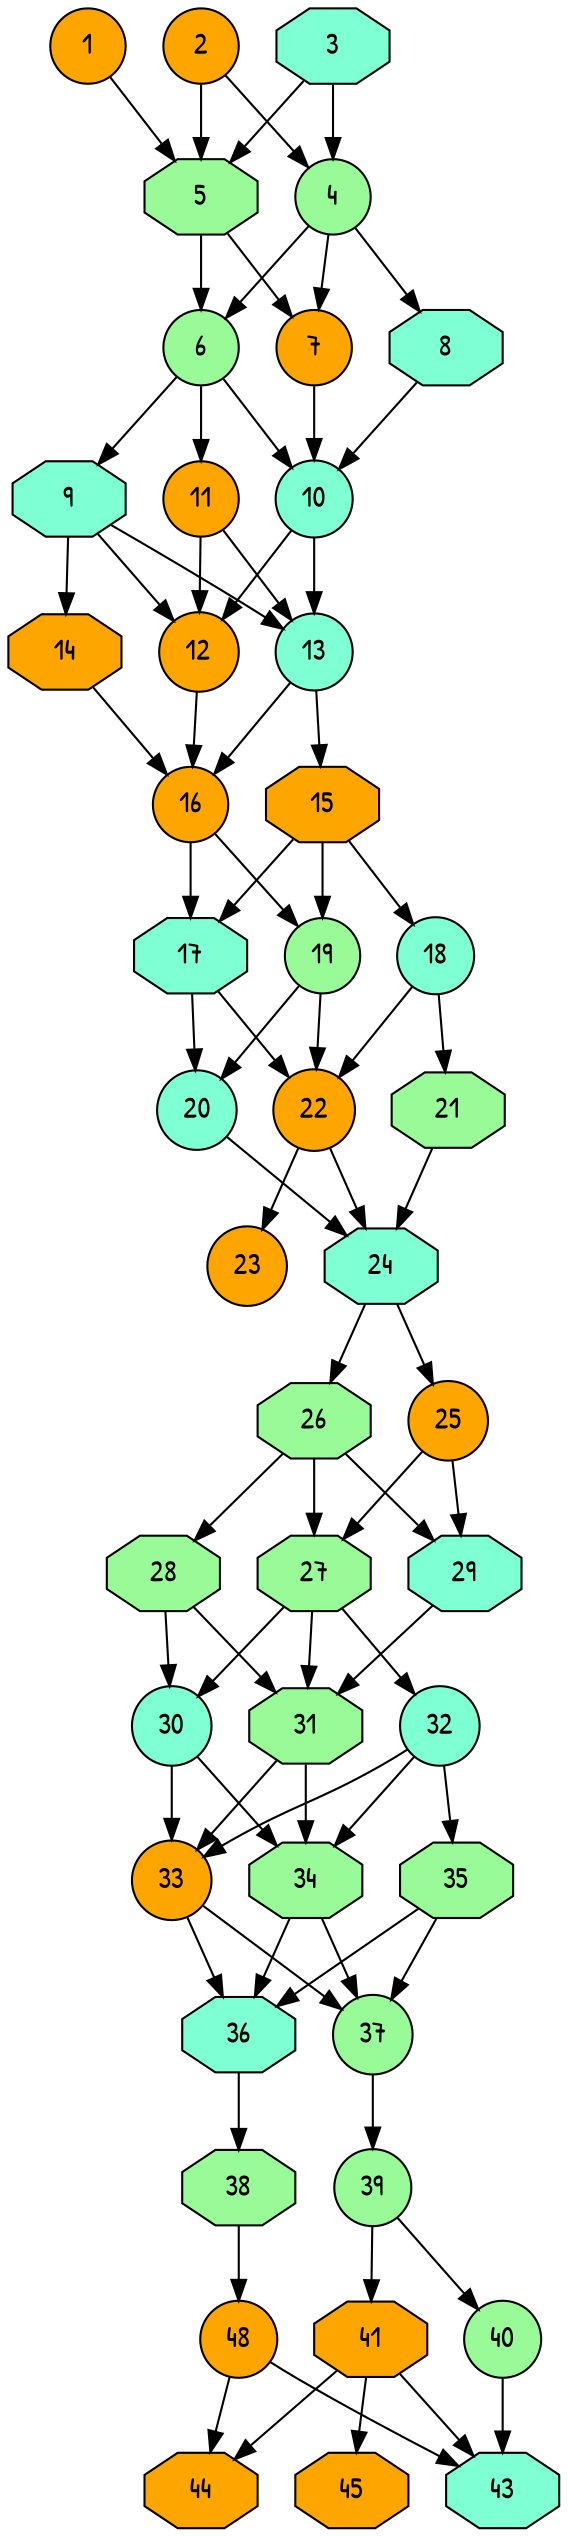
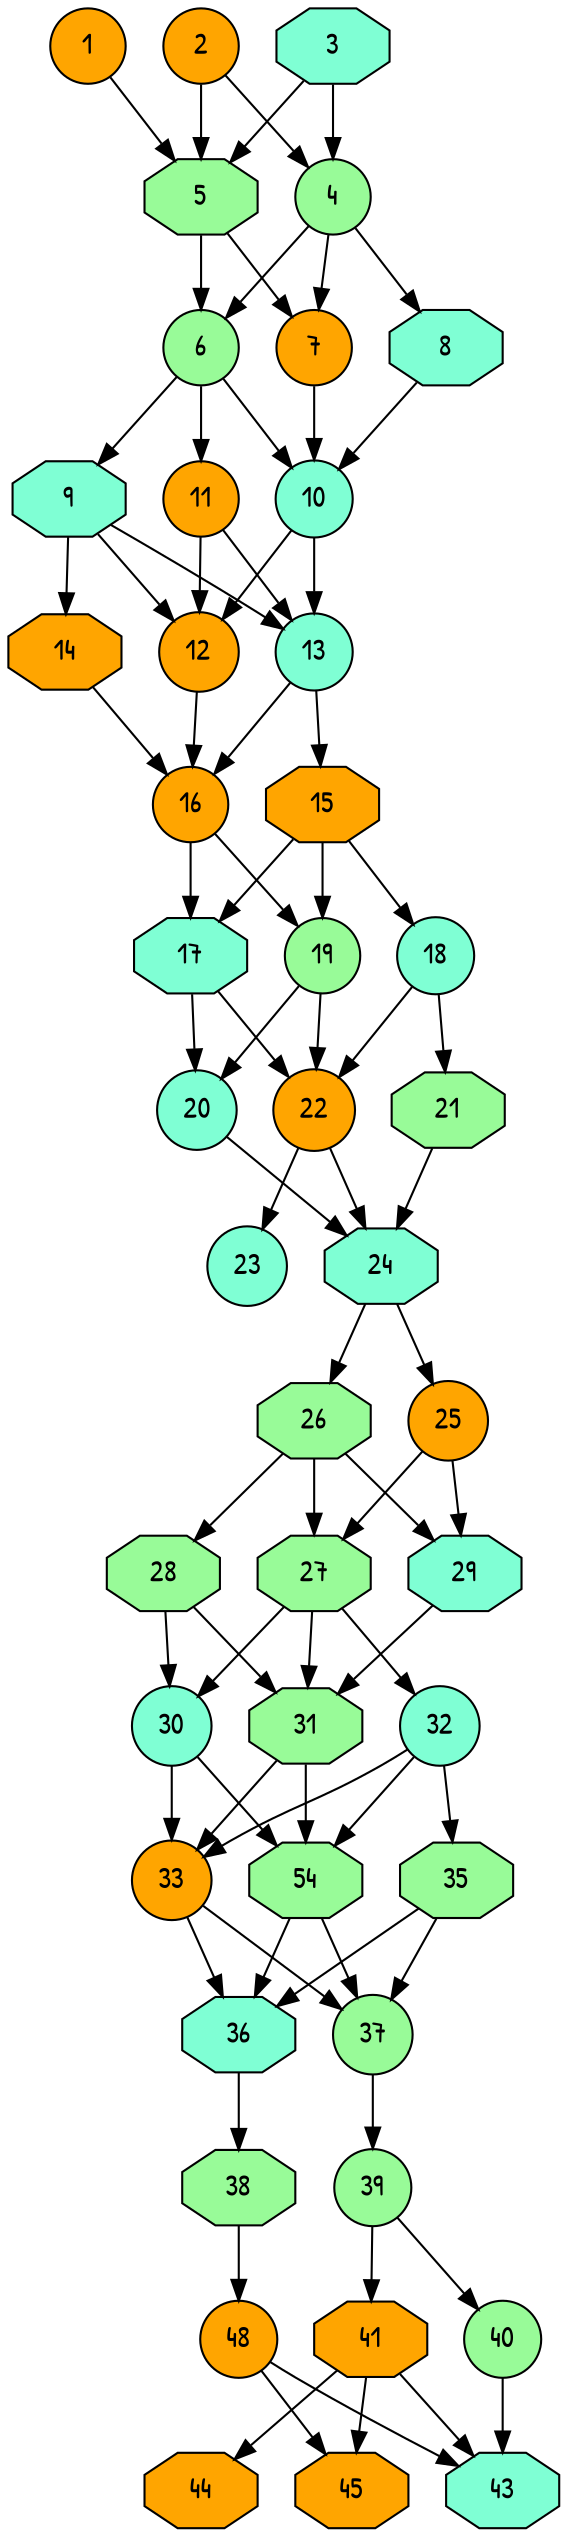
(247, 1266) -> (247, 1266)
(306, 1880) -> (306, 1880)
(223, 2404) -> (283, 2399)
